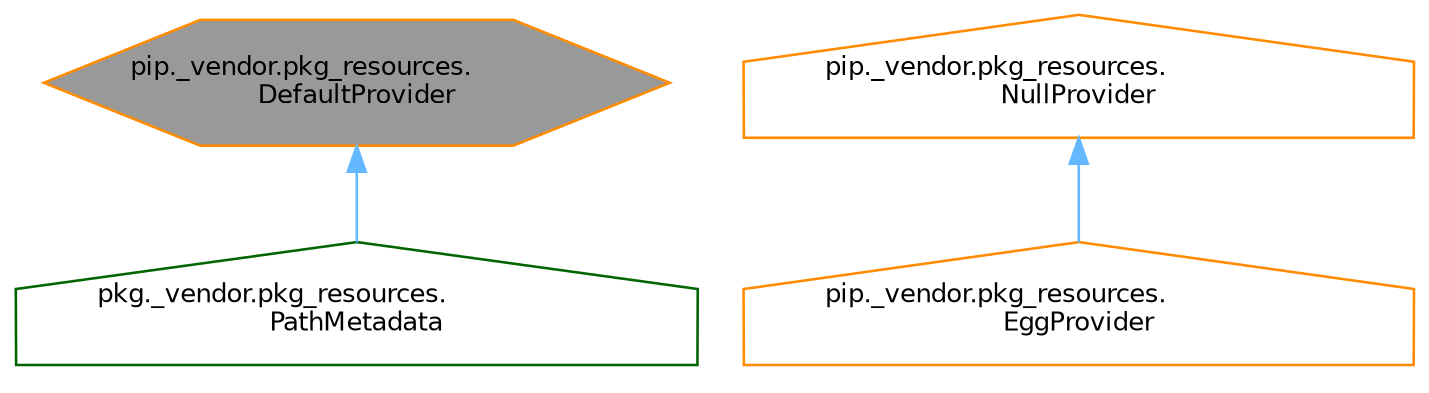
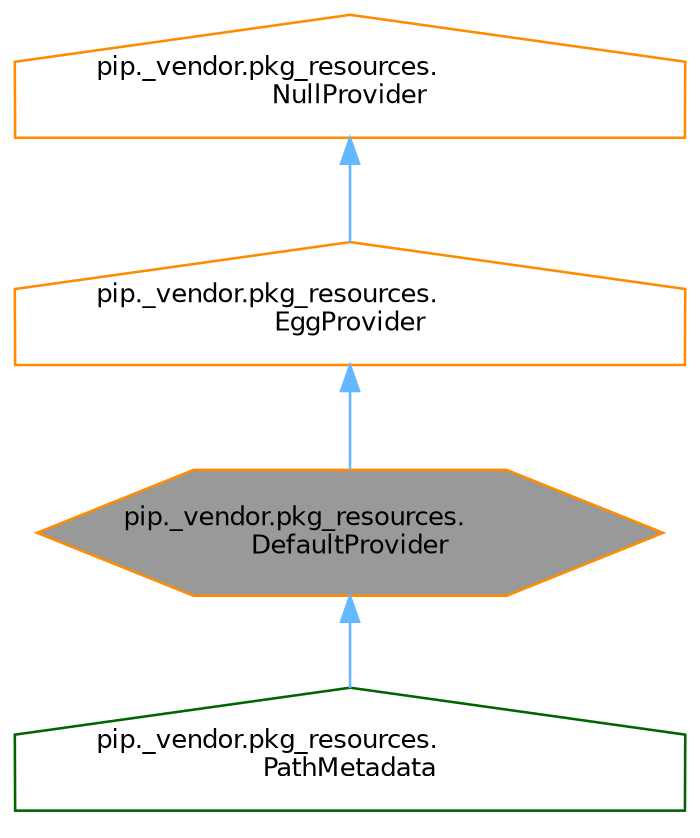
(357, 310) -> (350, 756)
none -> (350, 430)
